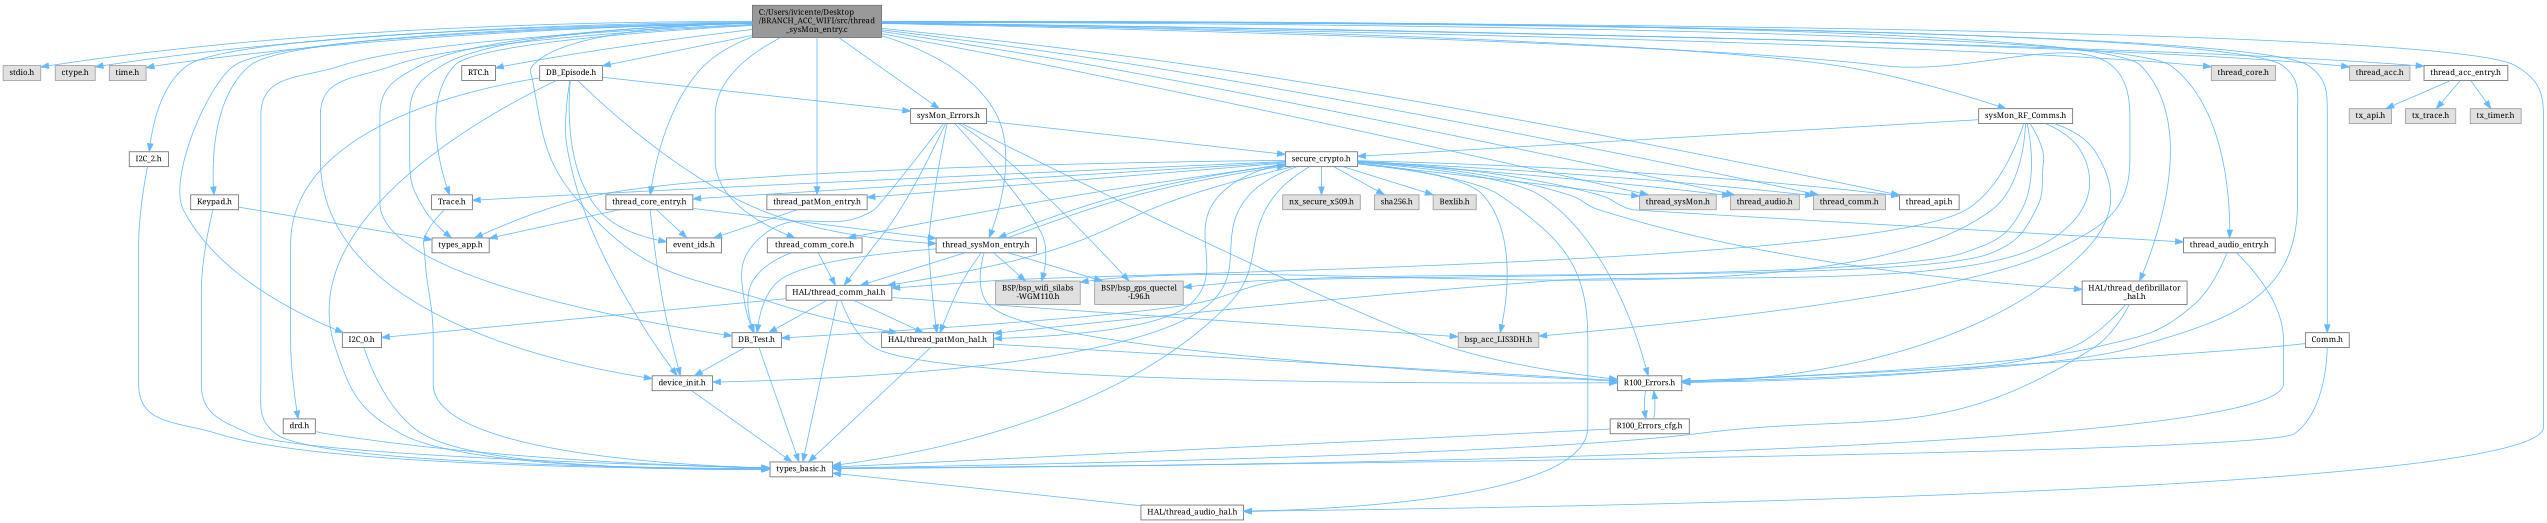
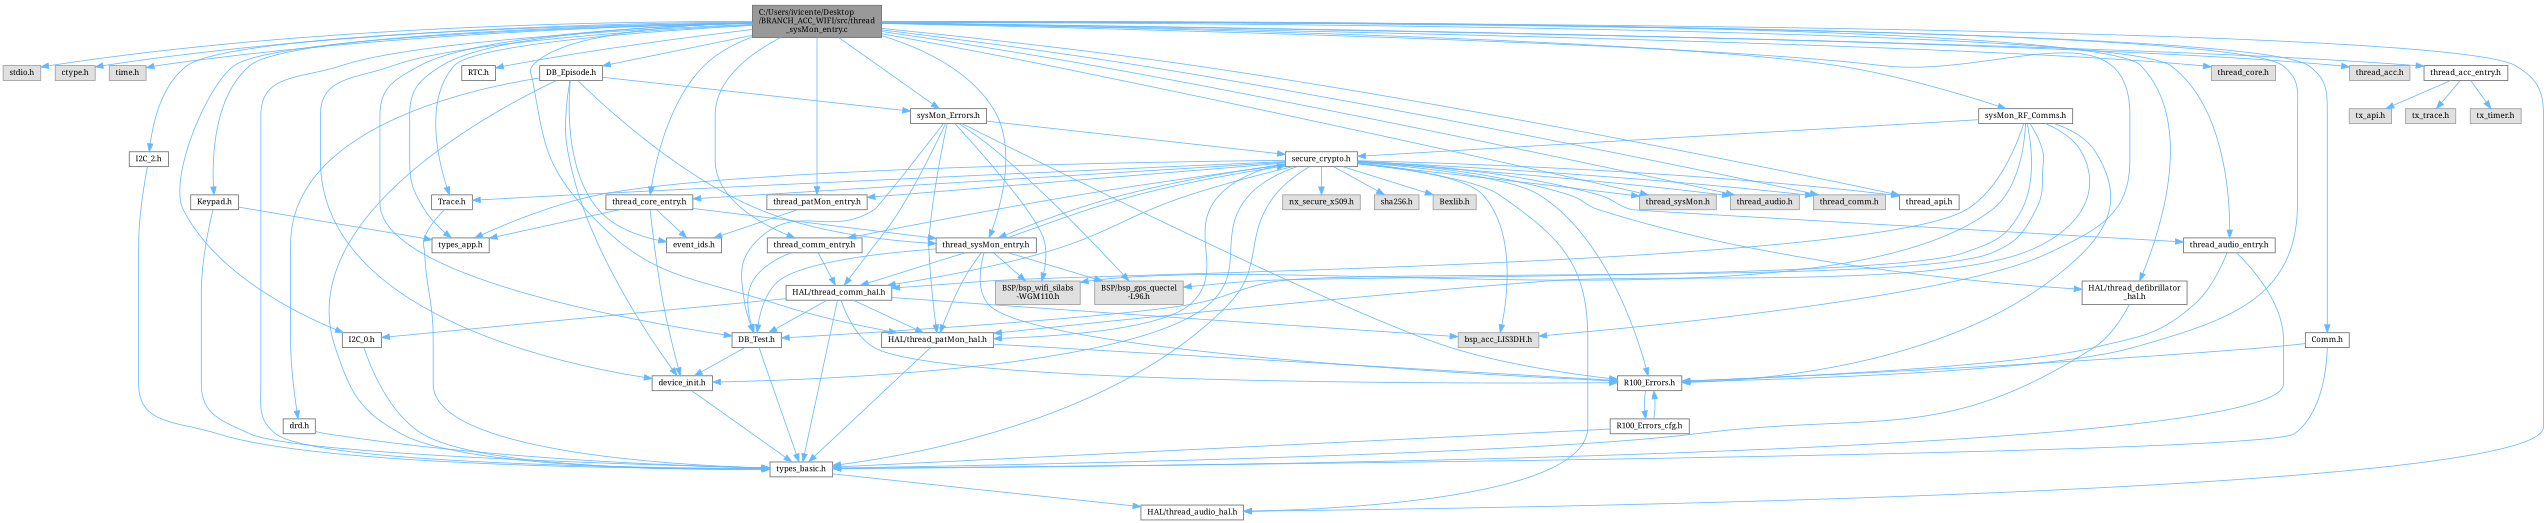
(815, 245) -> (815, 245)
(1917, 373) -> none
(991, 490) -> (983, 490)
